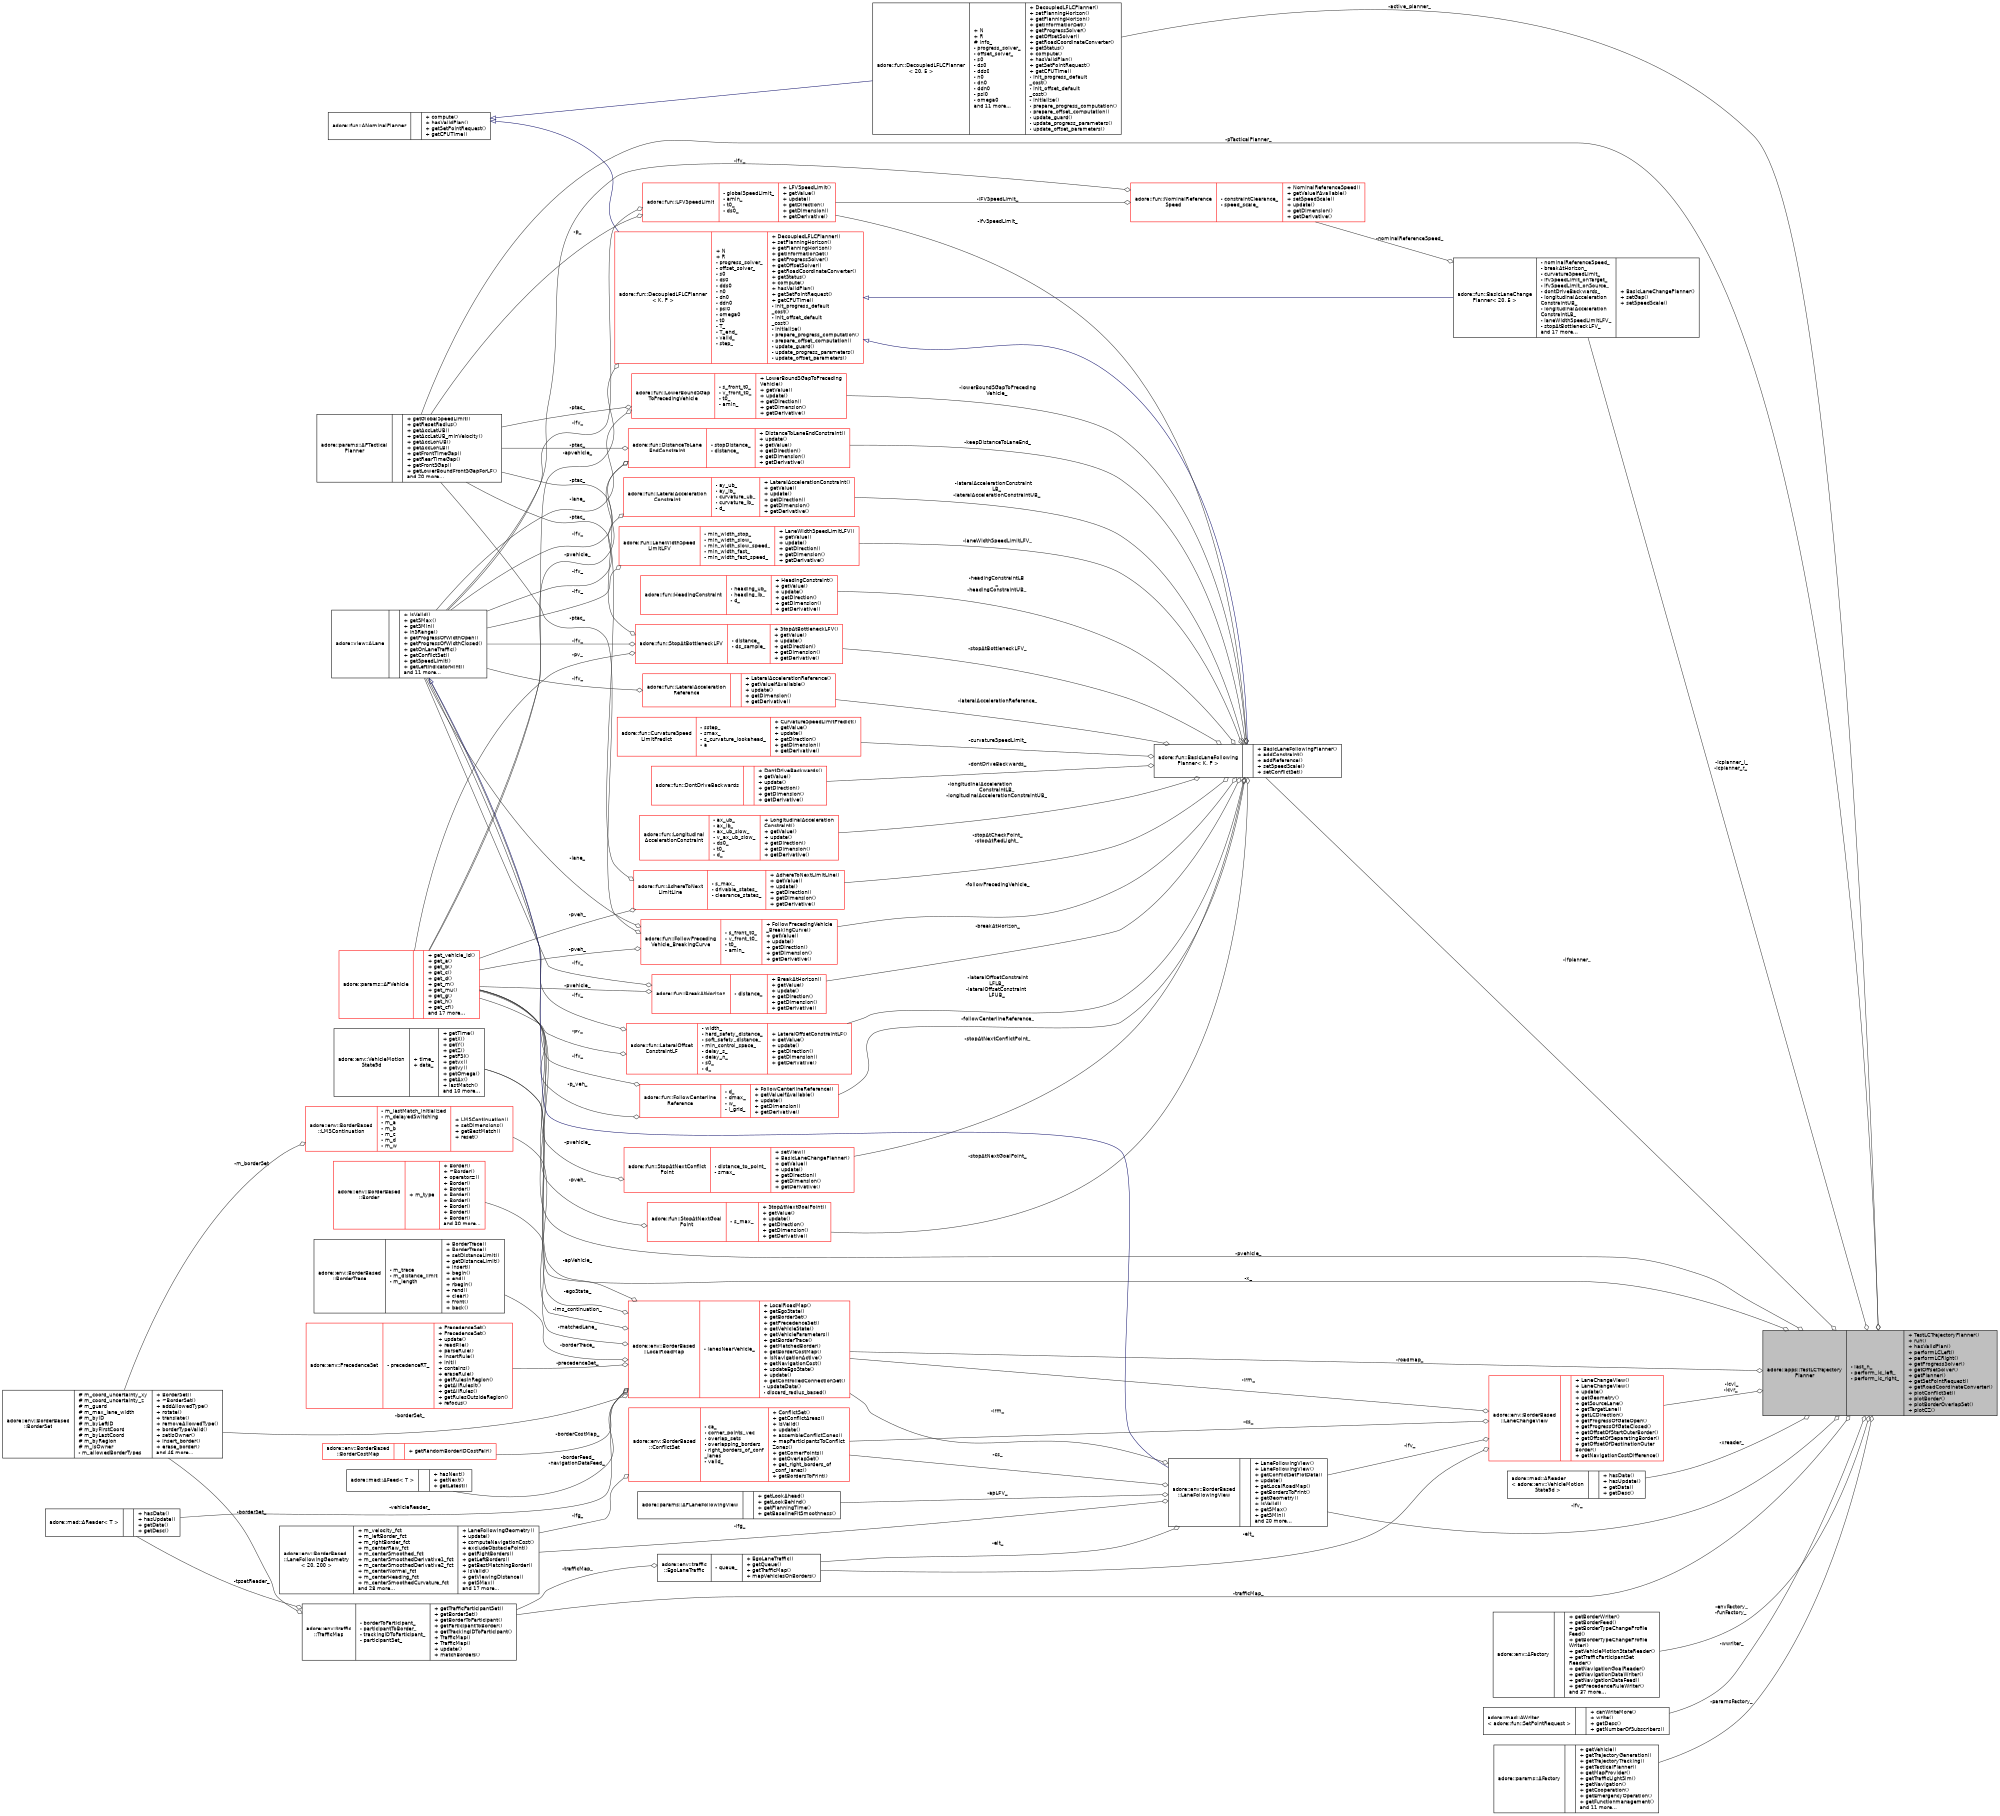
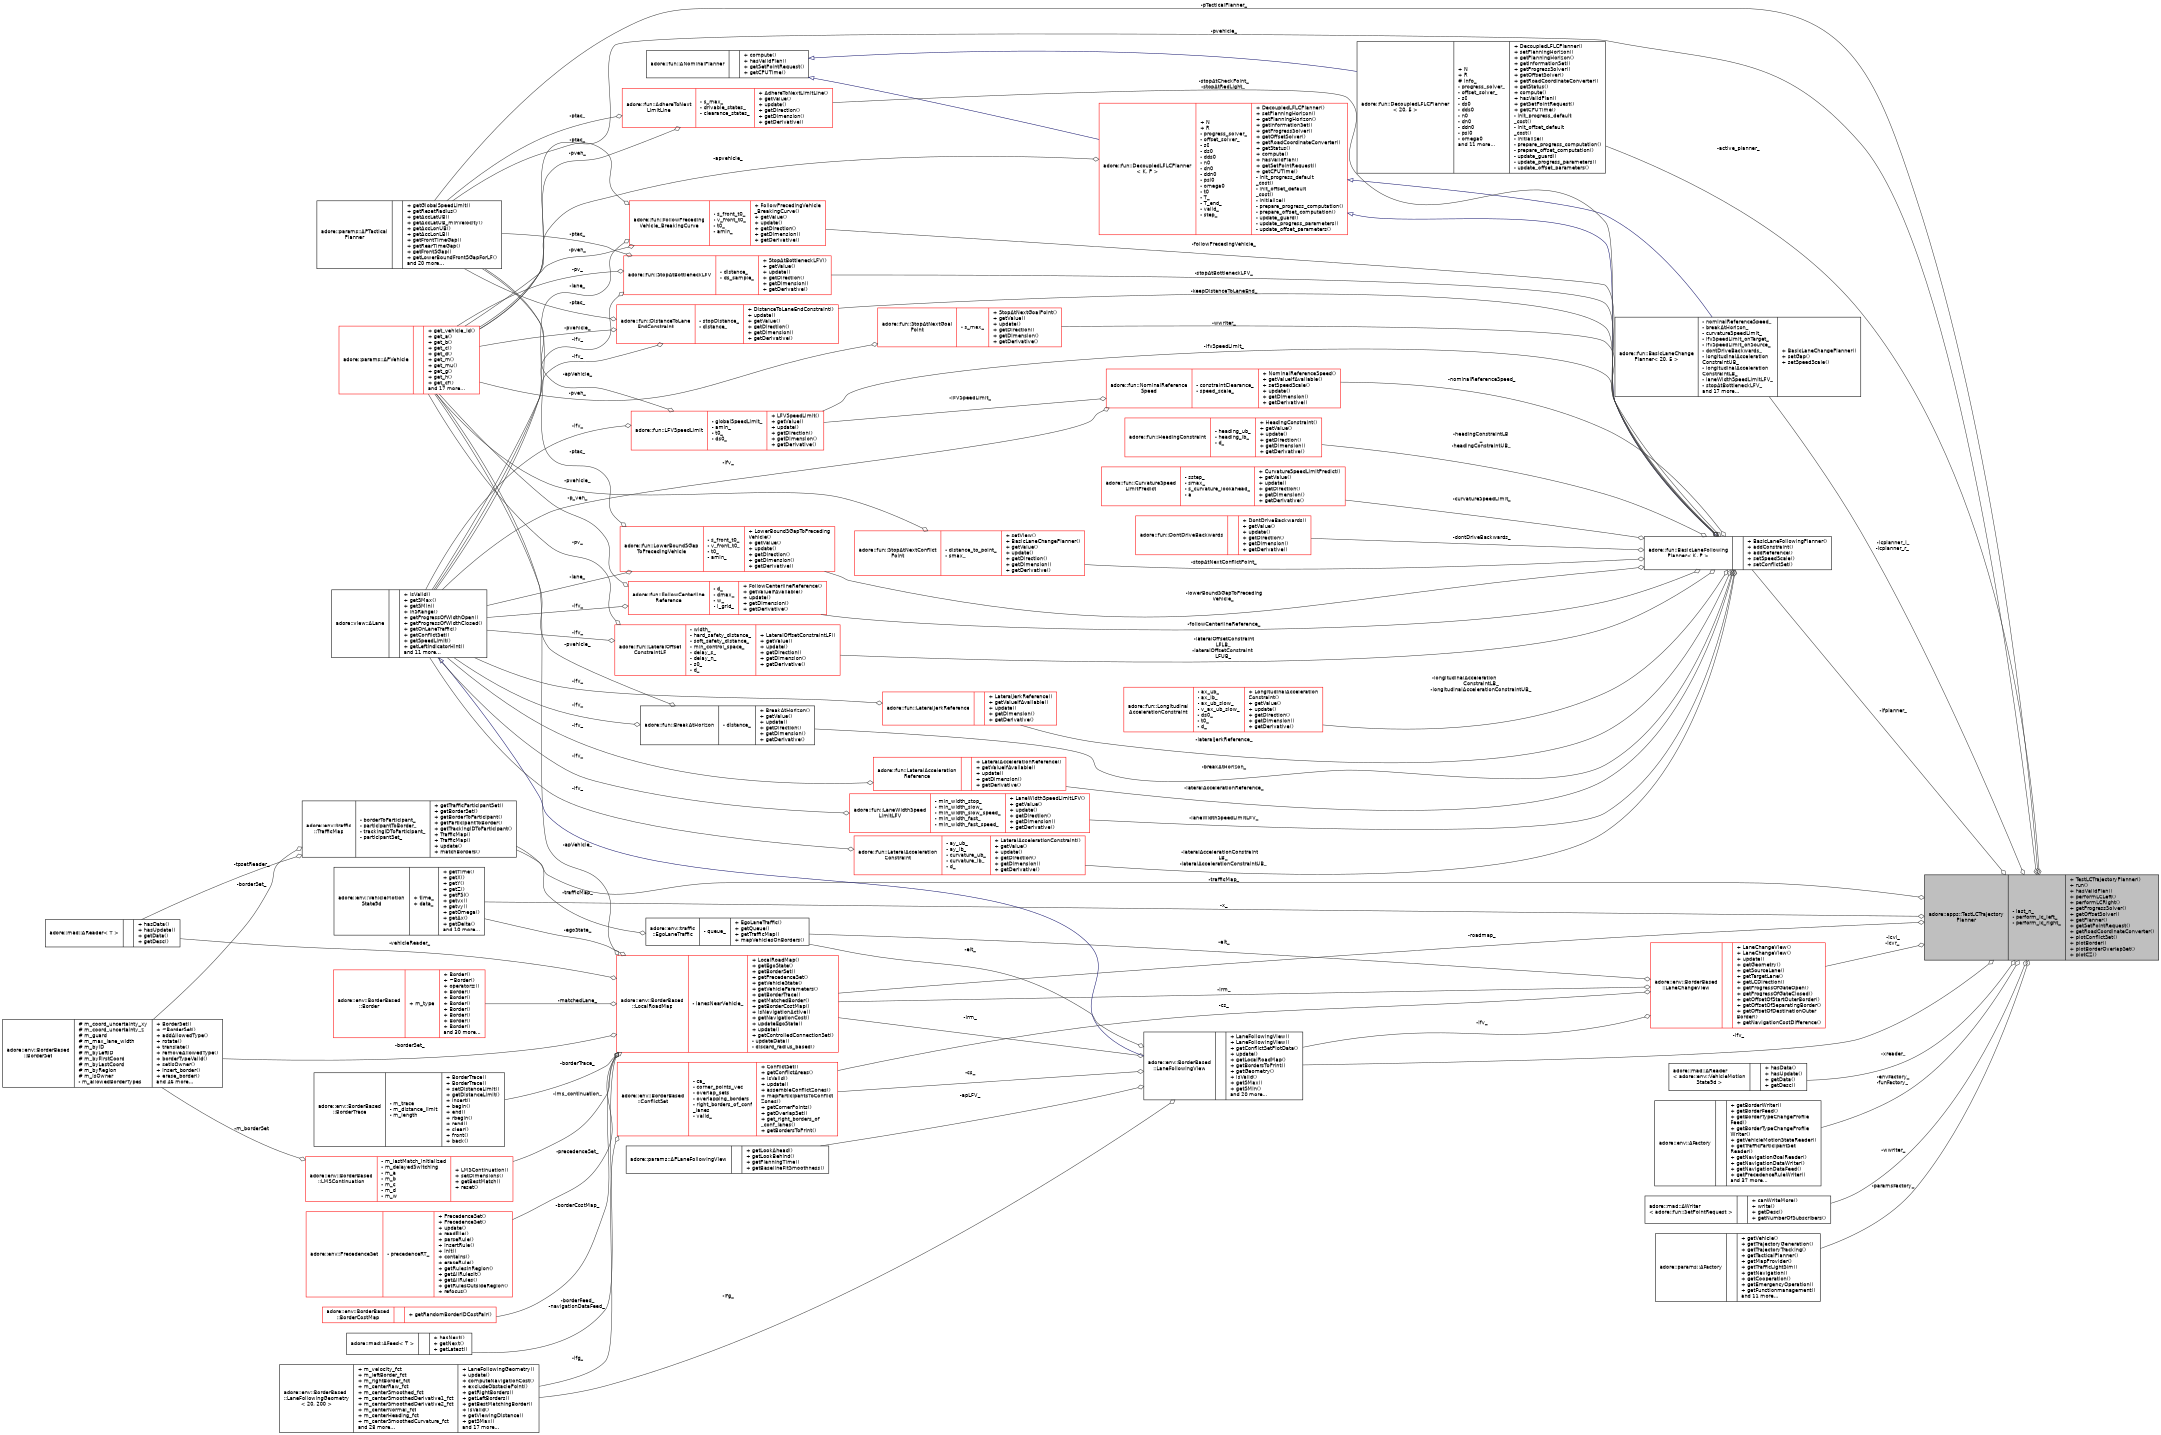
(577, 232) -> (577, 375)
(1381, 241) -> (1551, 410)
none -> (970, 709)
(739, 994) -> (727, 725)
(461, 1085) -> (459, 924)
(997, 1156) -> (1223, 323)
